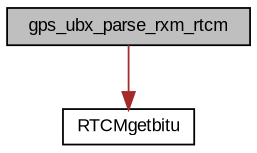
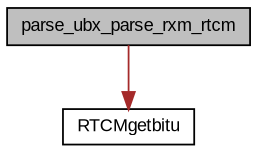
(129, 27) -> (129, 27)
